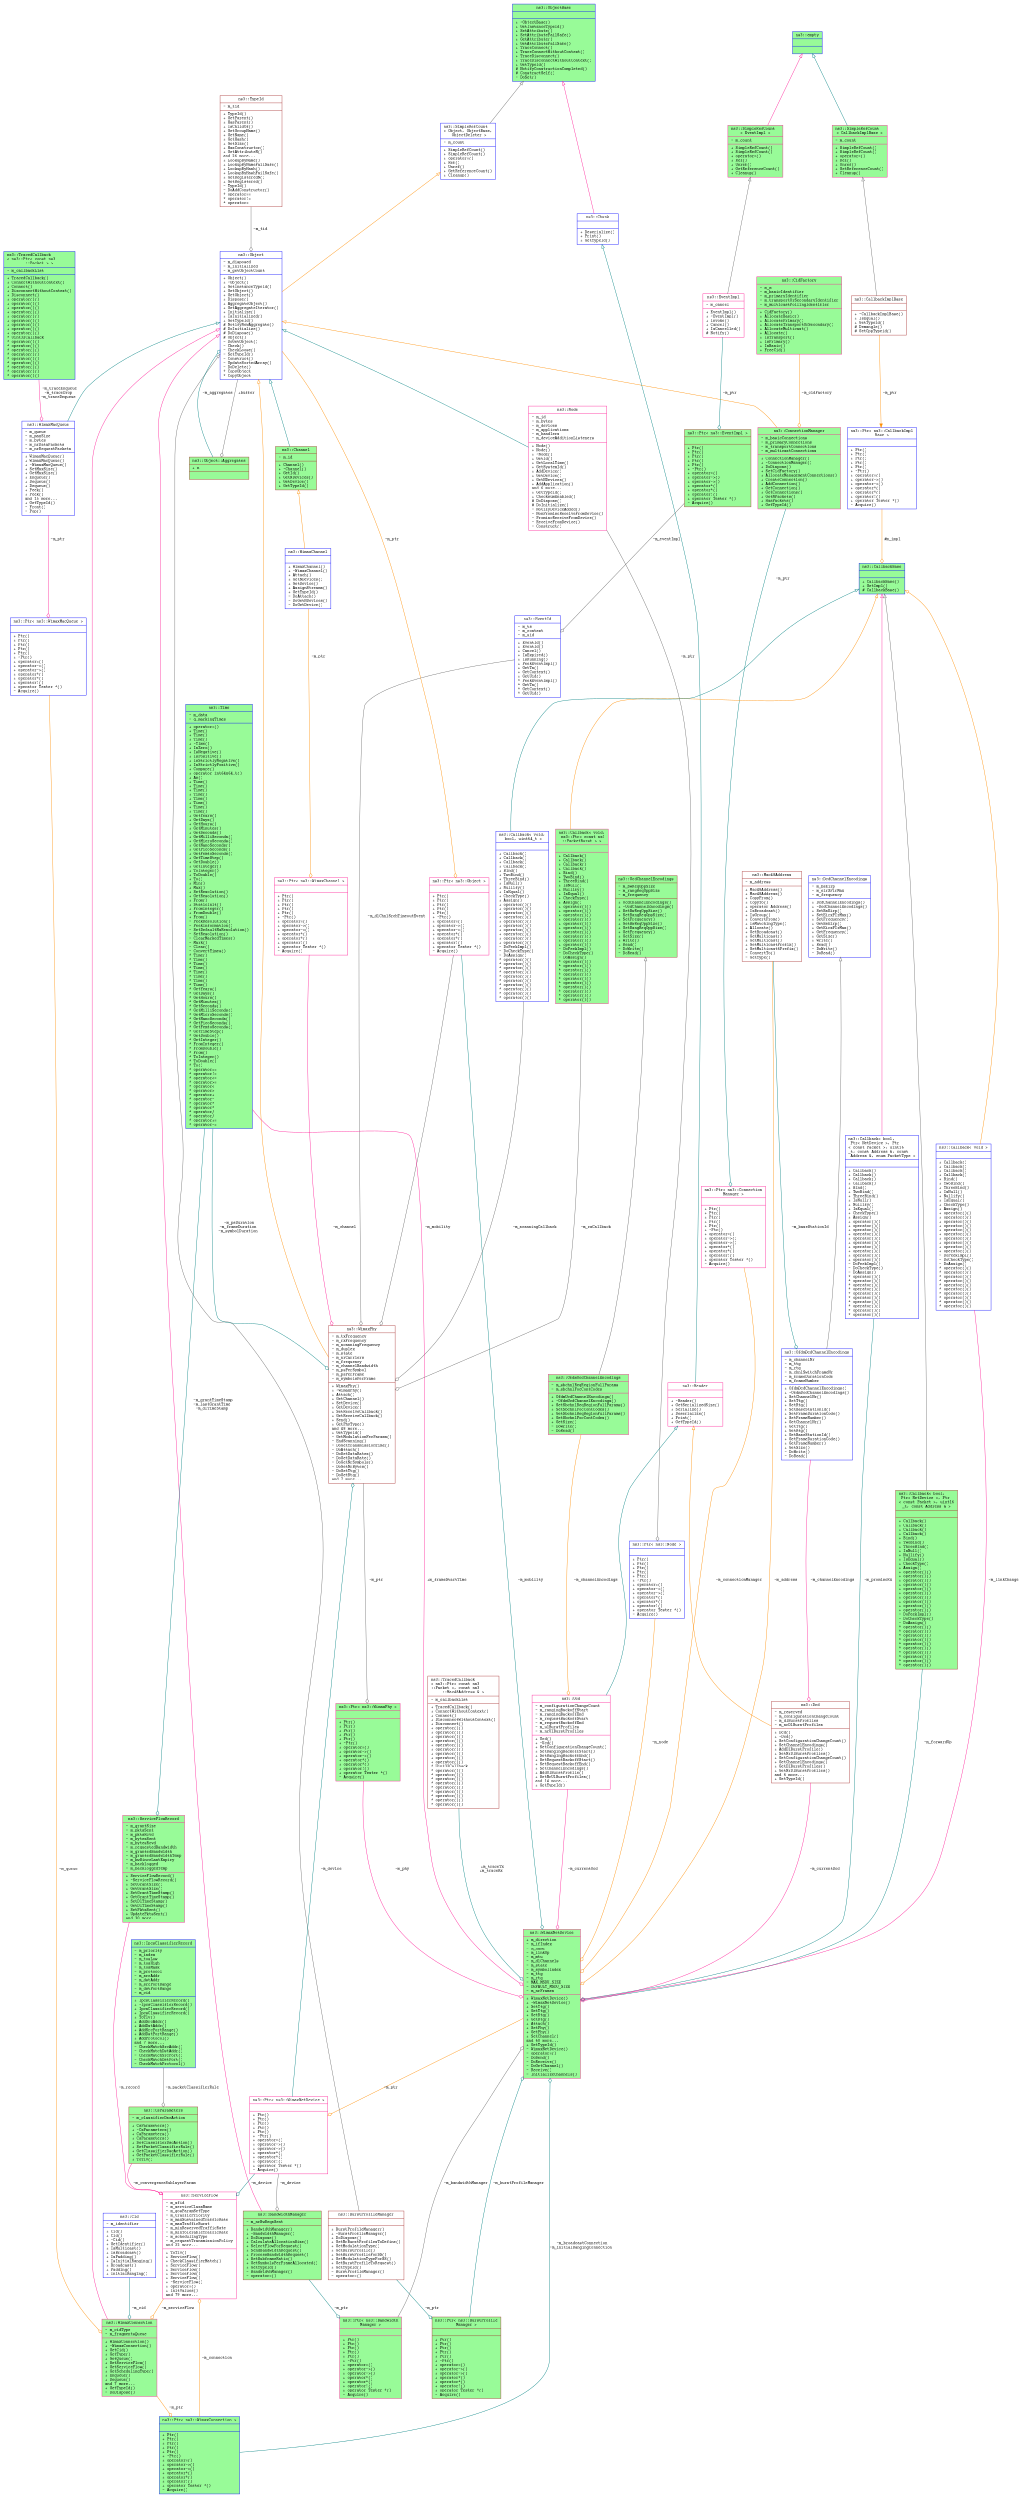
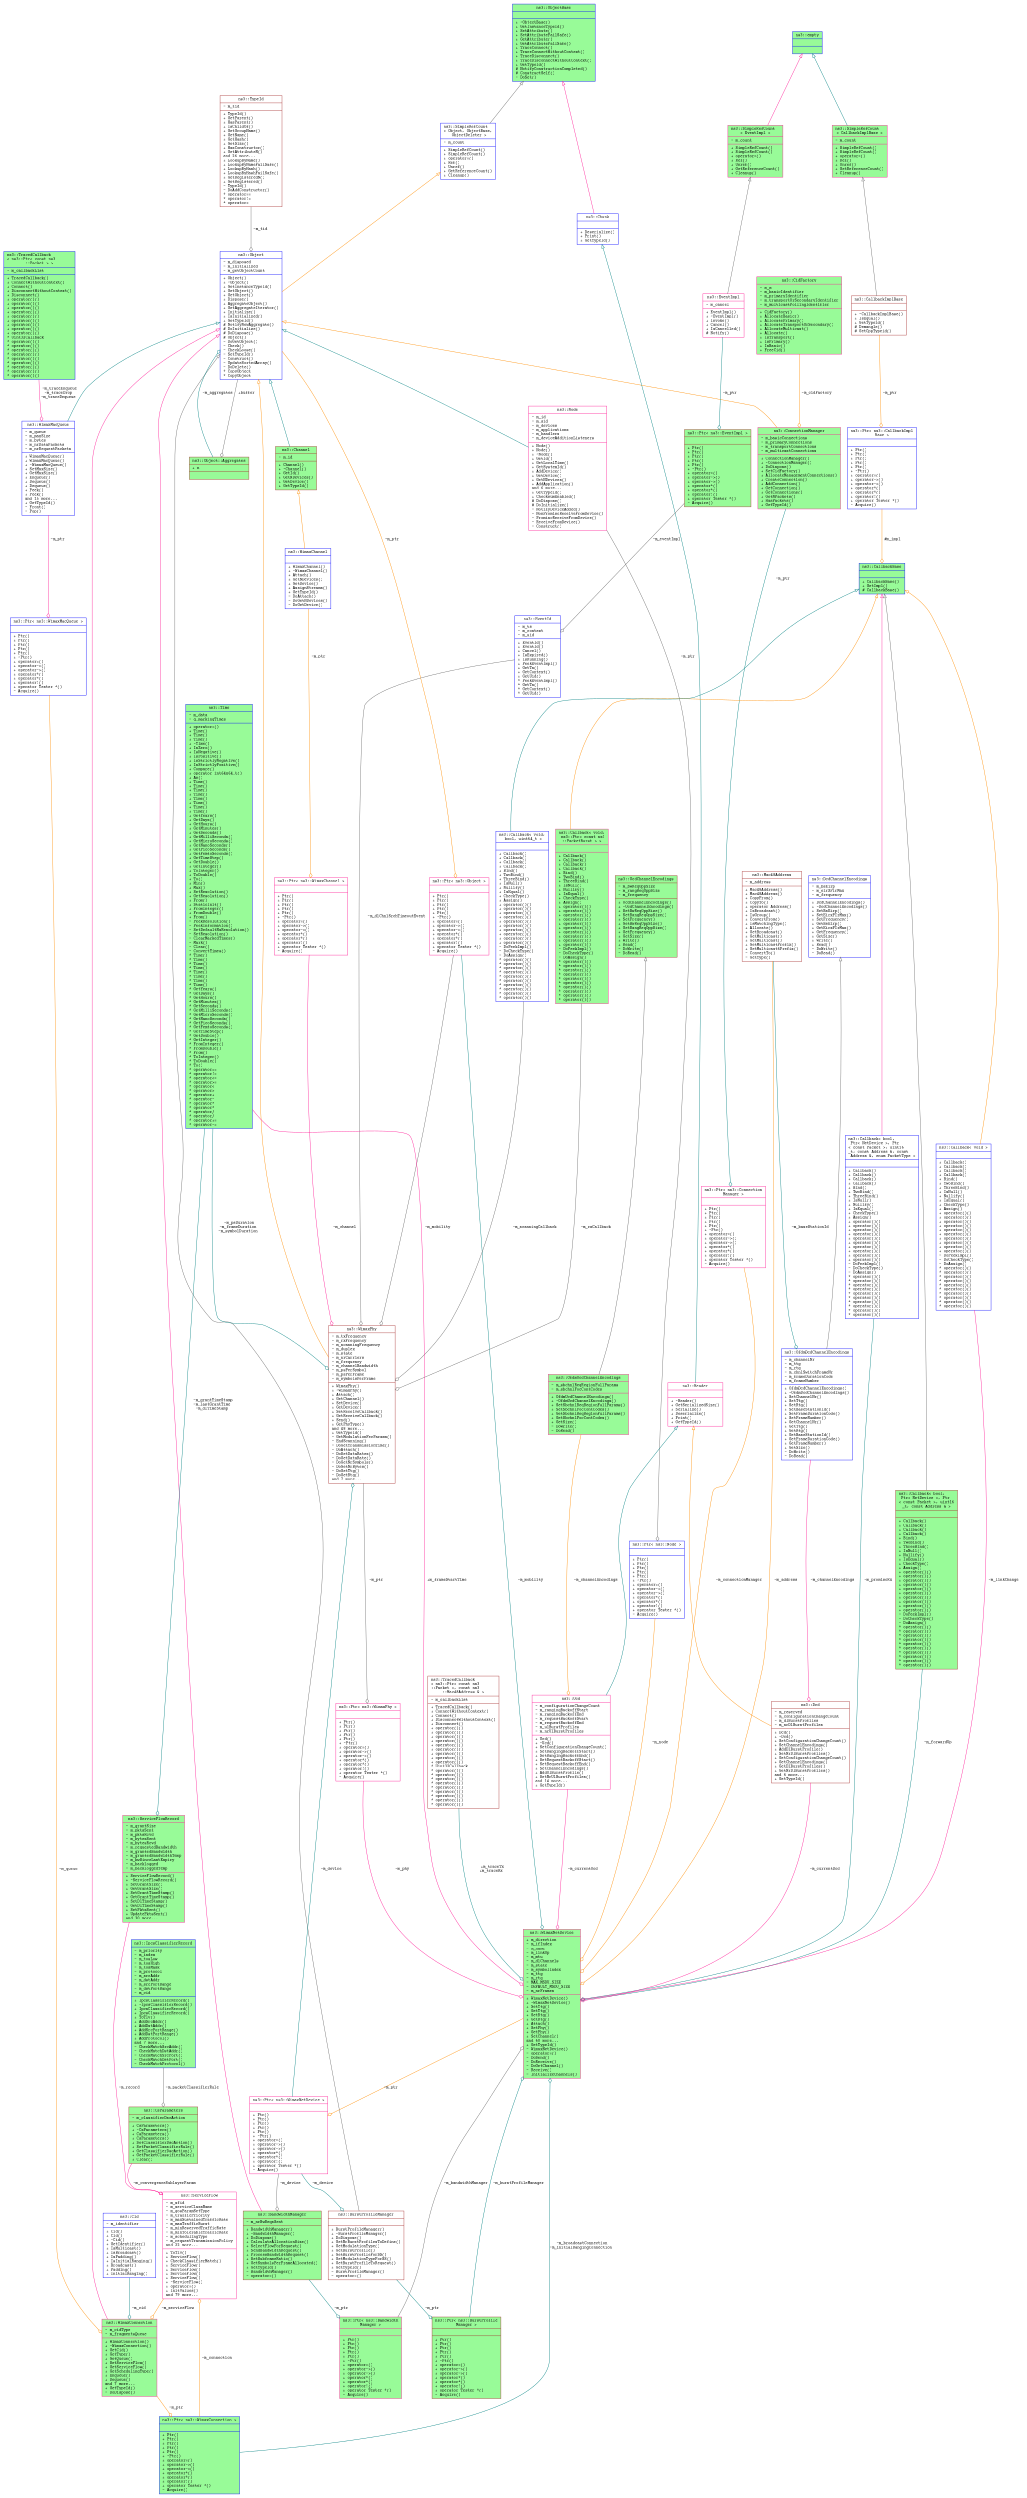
(880, 379) -> (880, 379)
(542, 421) -> (540, 421)
(368, 1742) -> (368, 1742)
(143, 2159) -> (143, 2159)
(247, 2183) -> (321, 2190)
